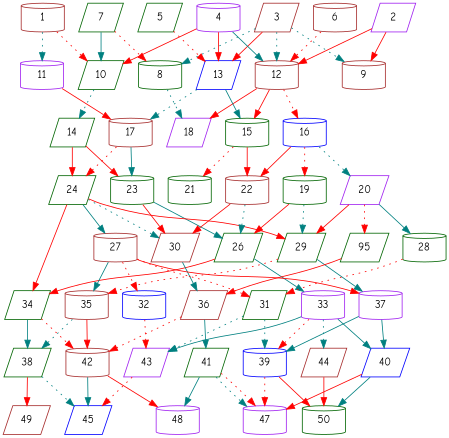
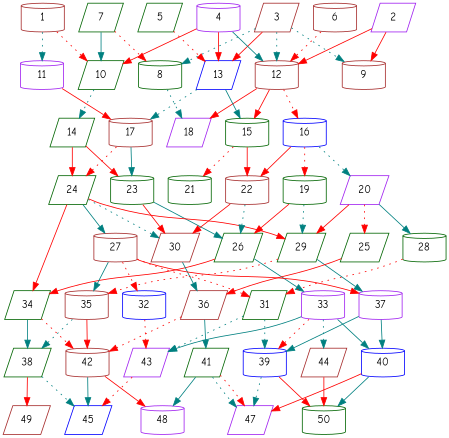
(365, 248) -> (365, 248)
(385, 363) -> (383, 363)
(265, 387) -> (259, 388)
(265, 420) -> (250, 420)
